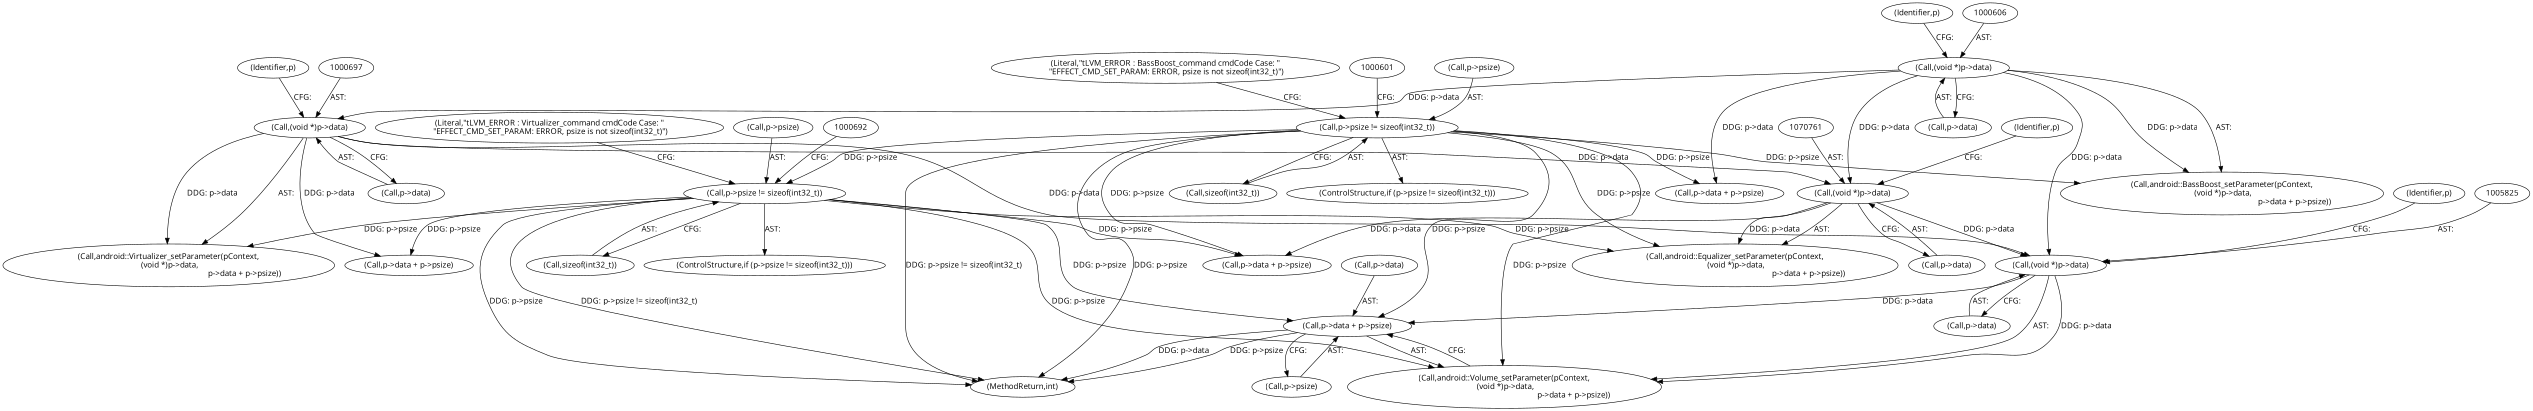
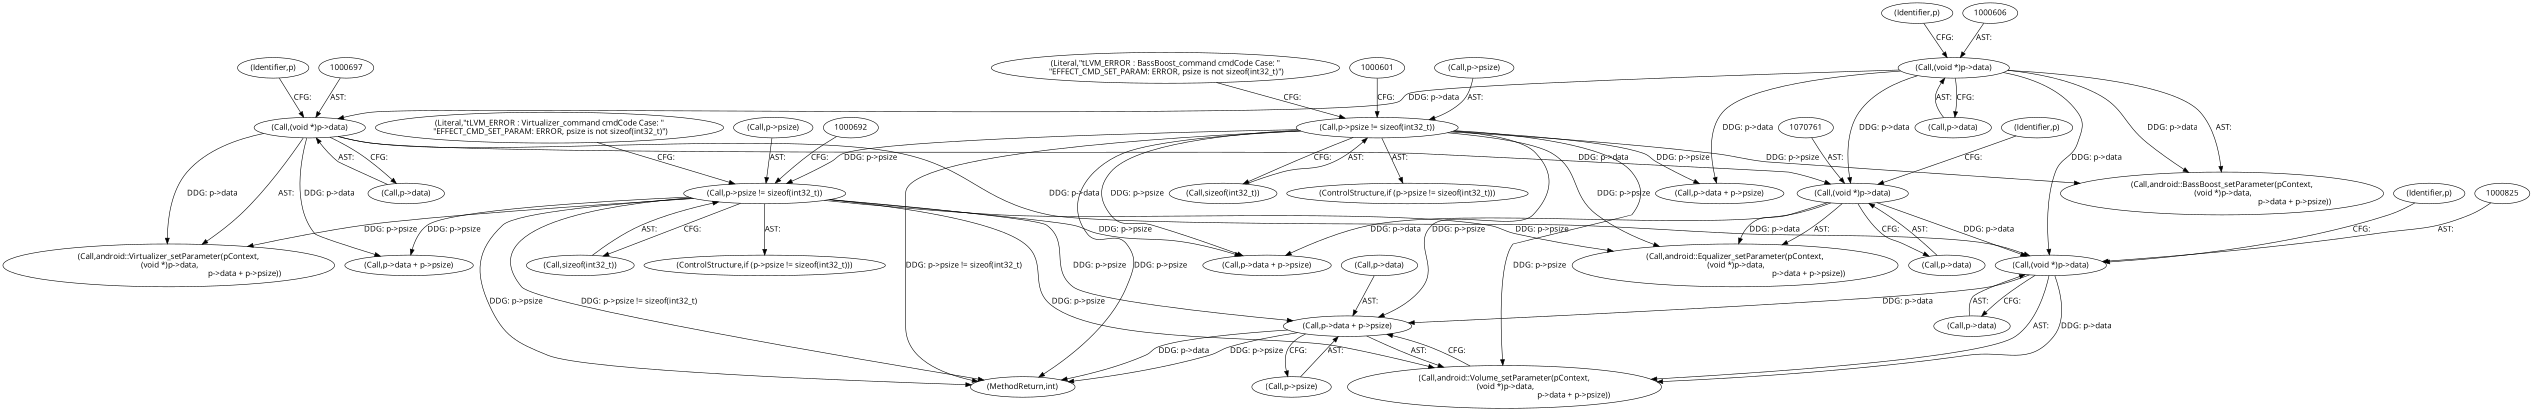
(2502, 193) -> (2502, 193)
